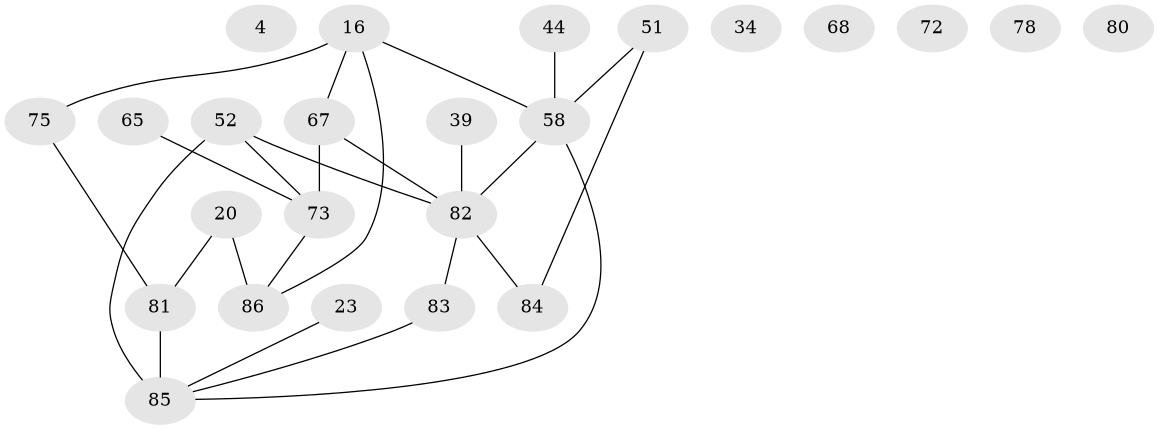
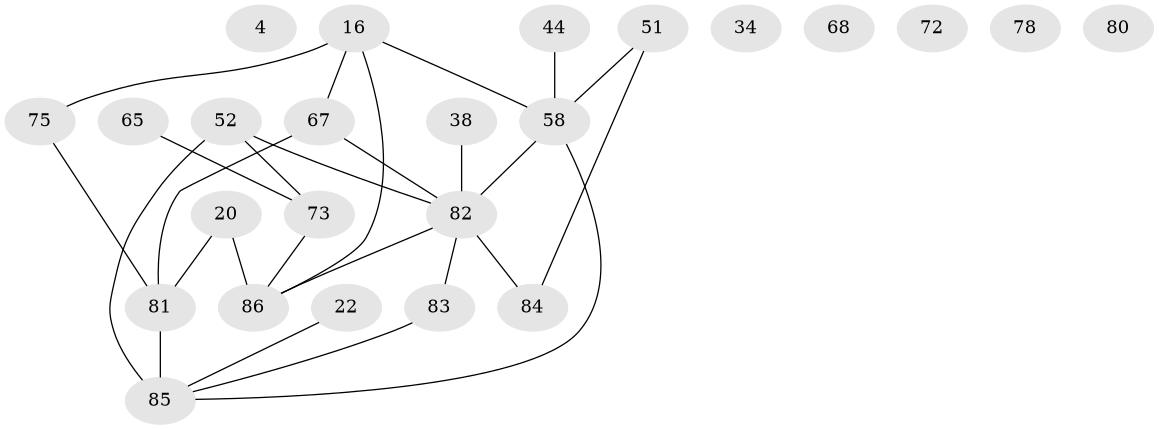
(462, 122) -> (462, 122)
(319, 172) -> (192, 185)
none -> (357, 260)
(347, 308) -> (347, 308)
